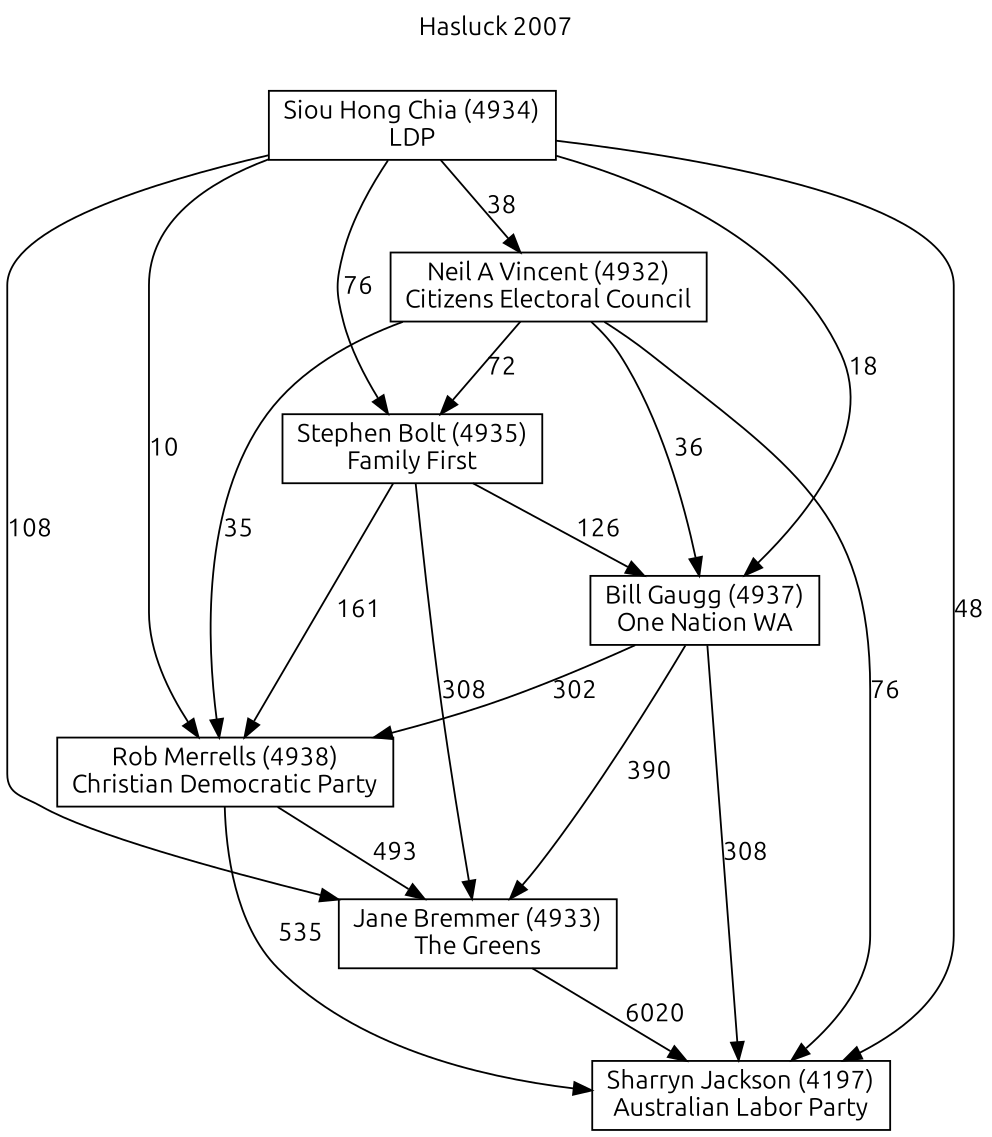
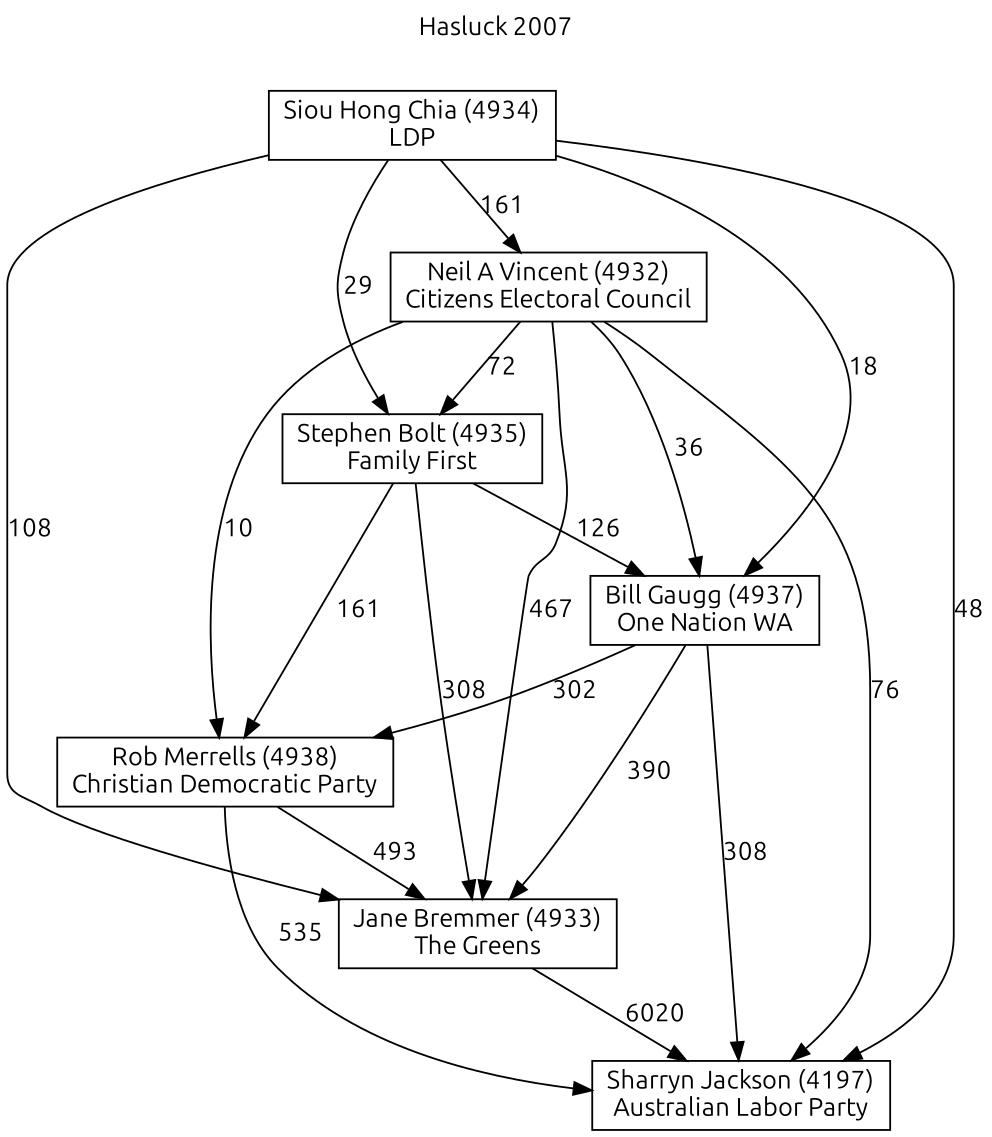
(502, 206) -> (502, 206)
(359, 287) -> (359, 287)
(149, 415) -> none
(239, 530) -> (239, 530)
none -> (525, 596)
